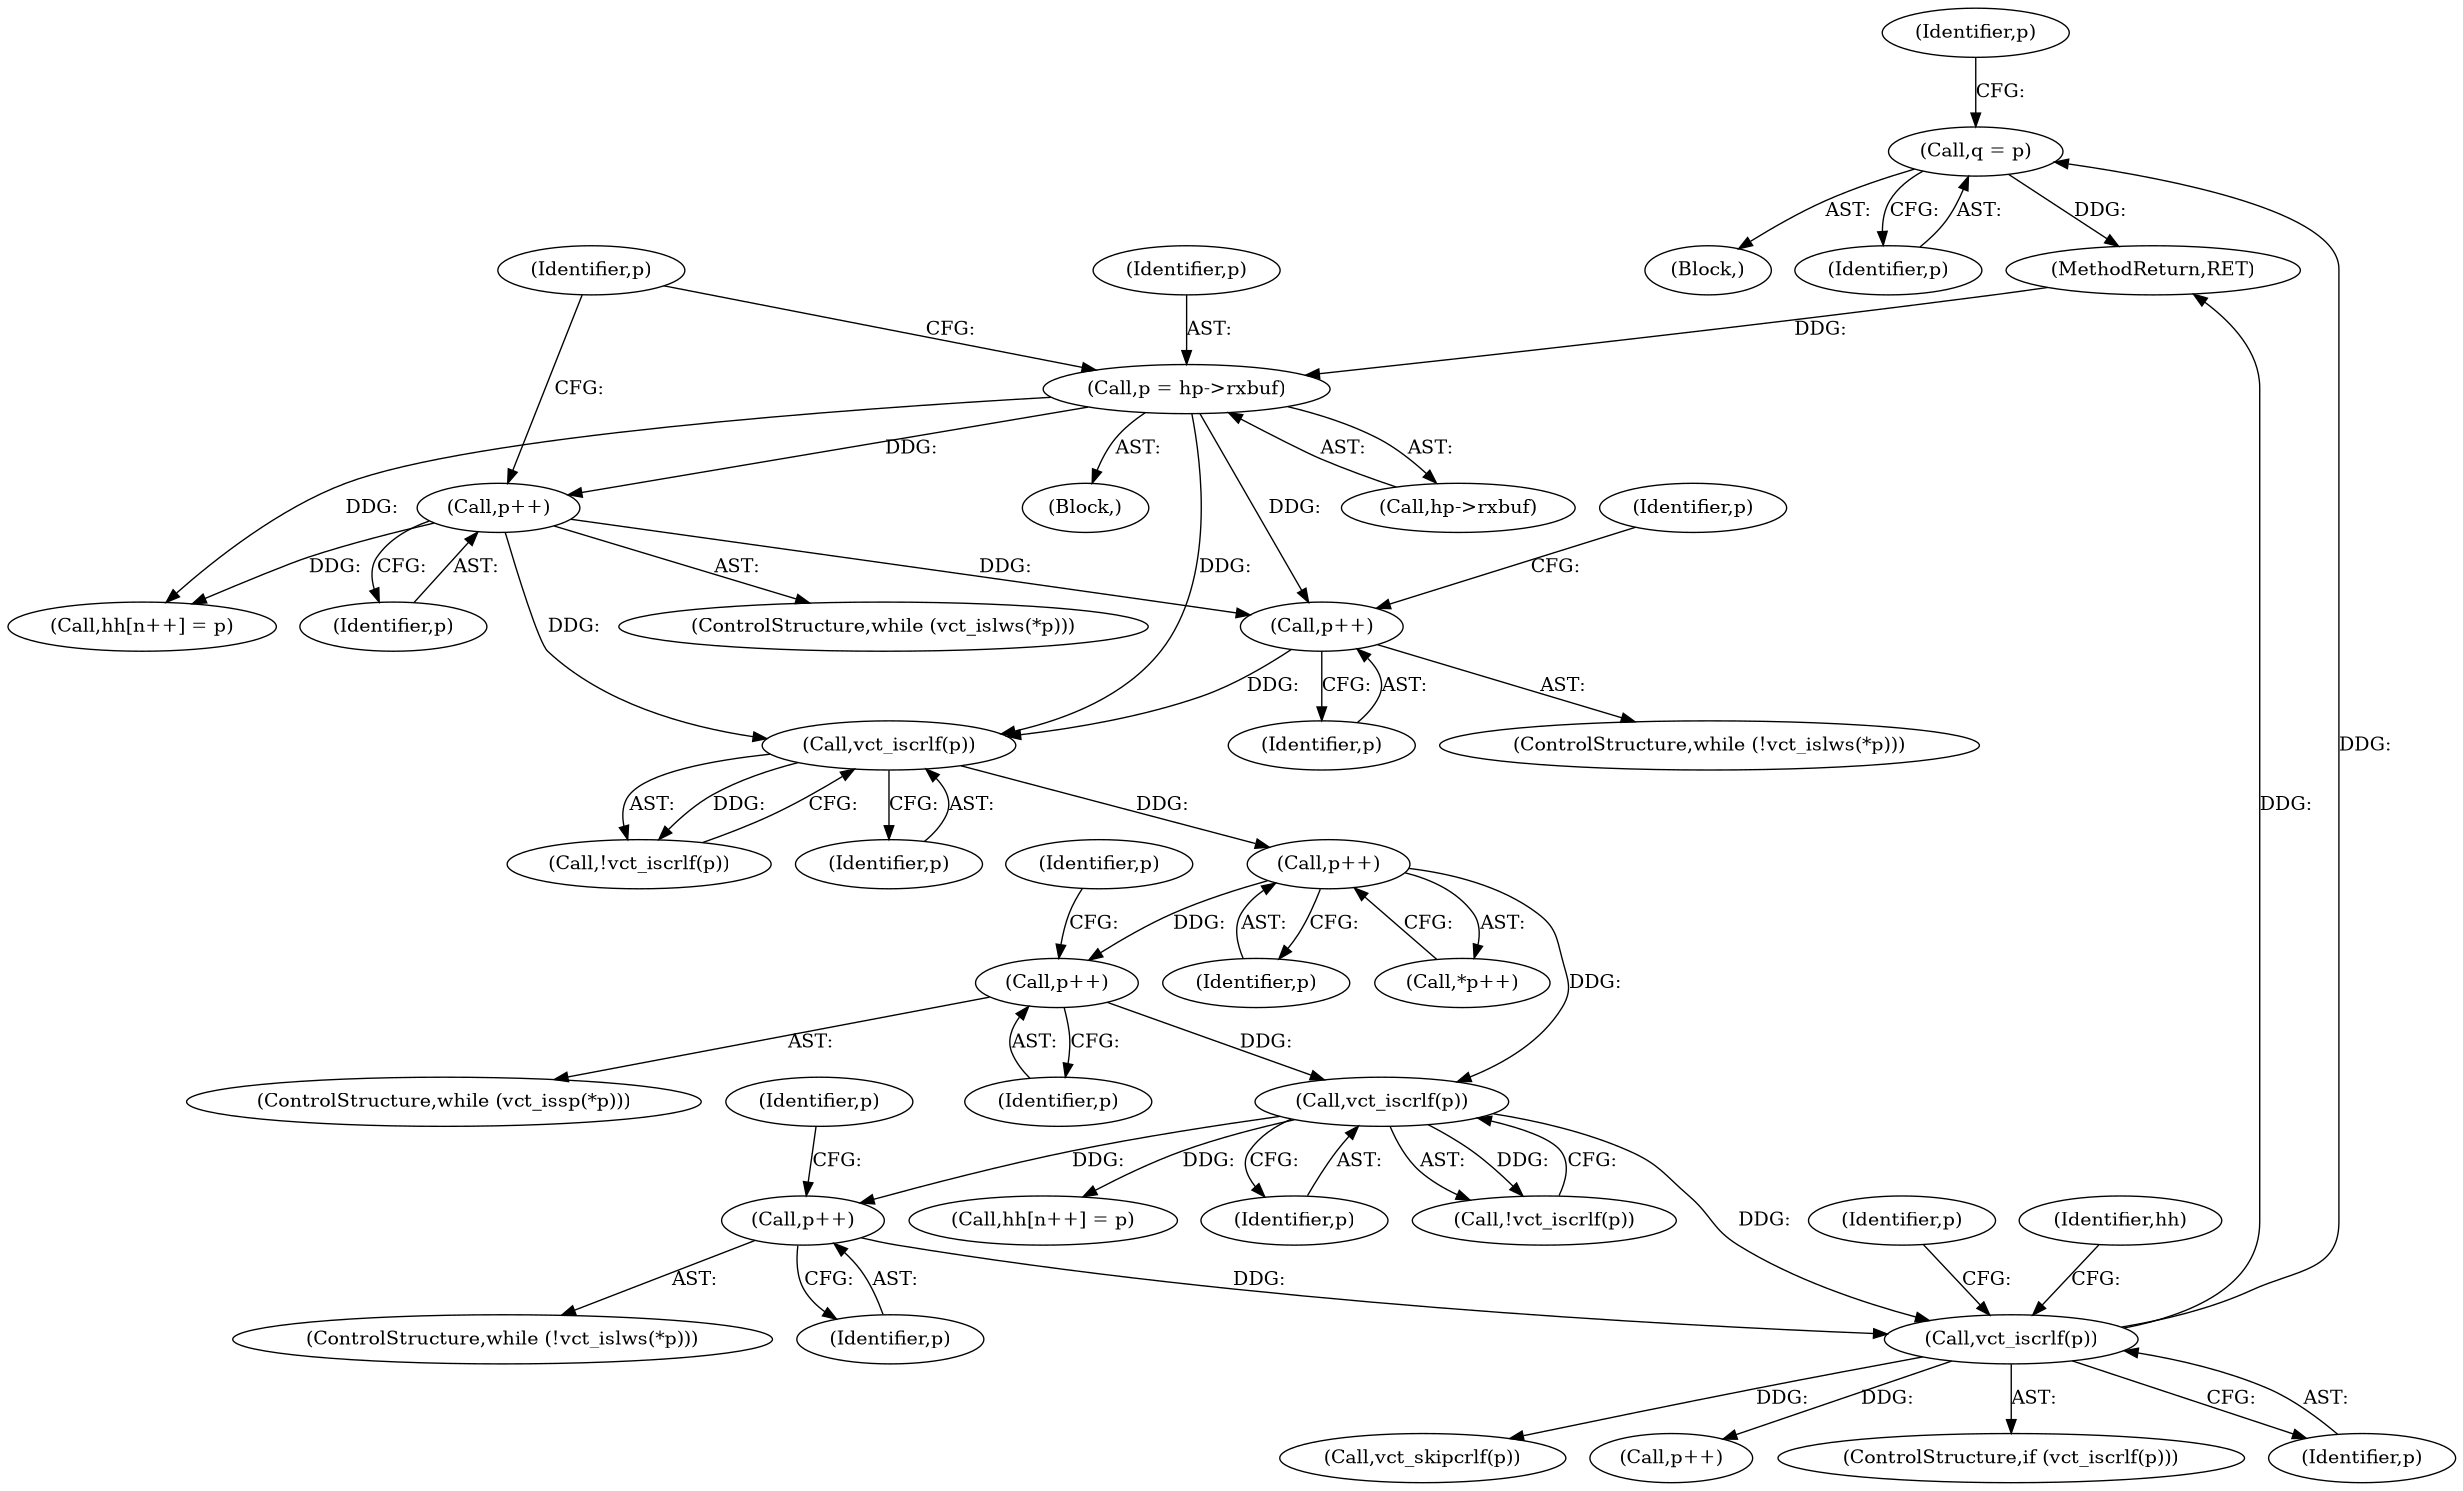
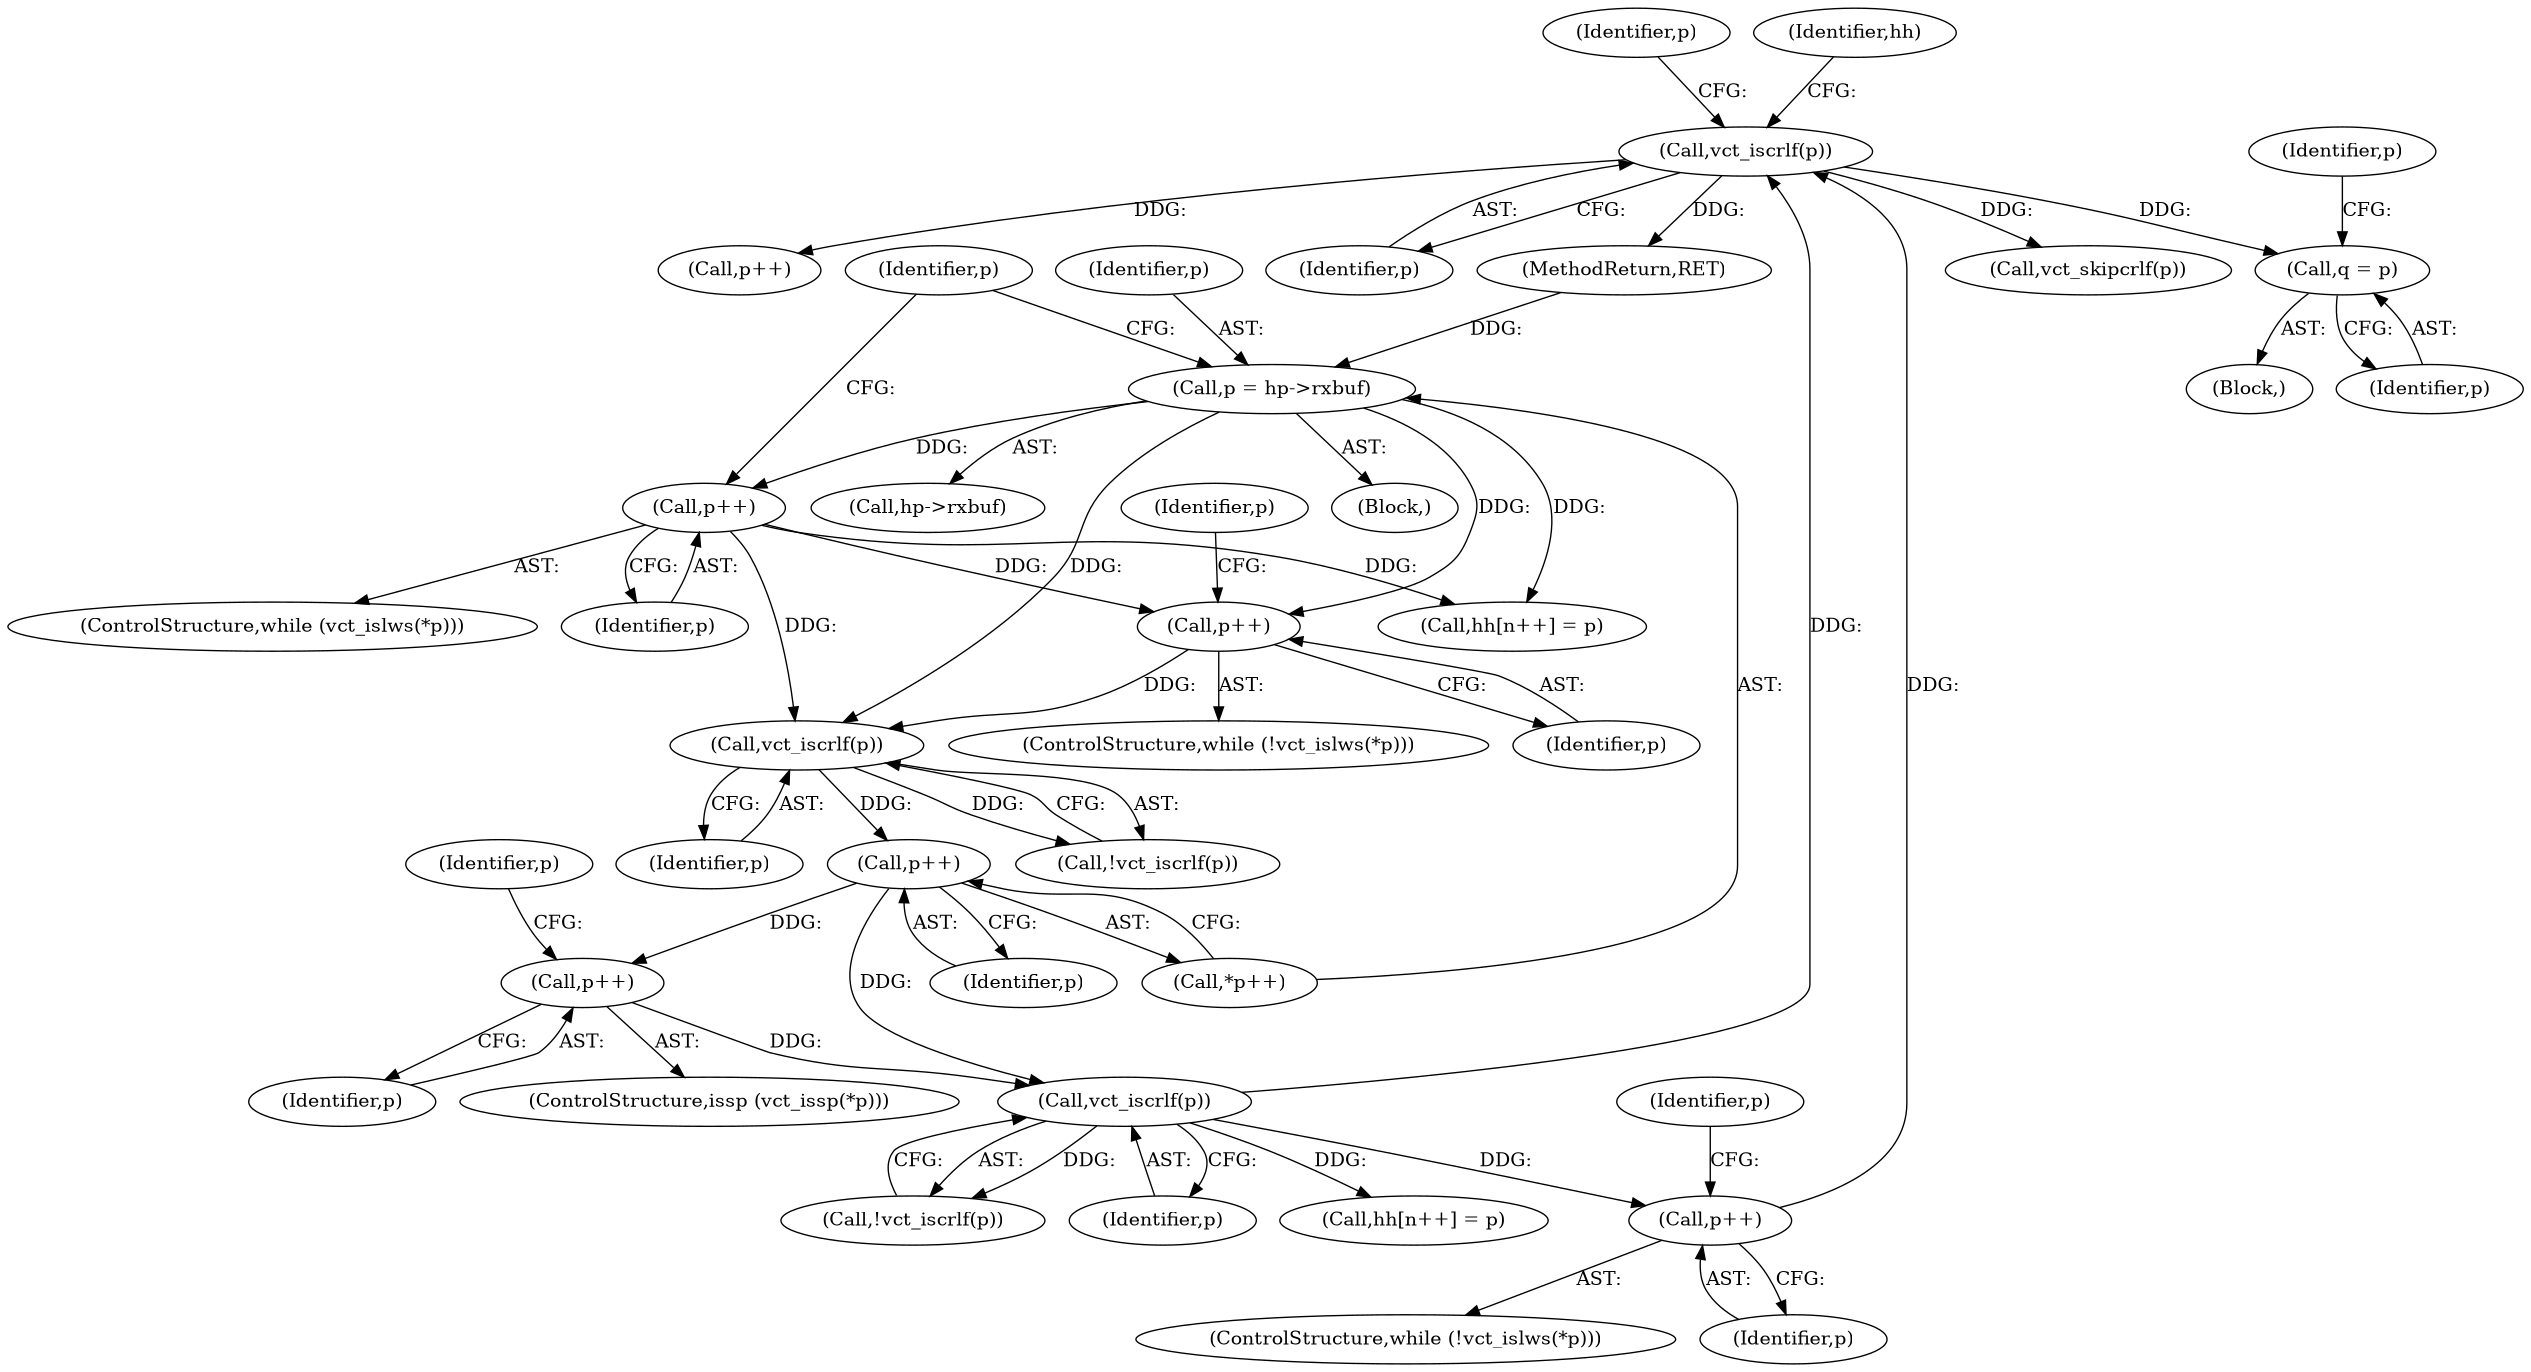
(2058, 207) -> none
(1317, 457) -> (1738, 738)
(444, 1102) -> (710, 1102)
(2011, 1458) -> none
